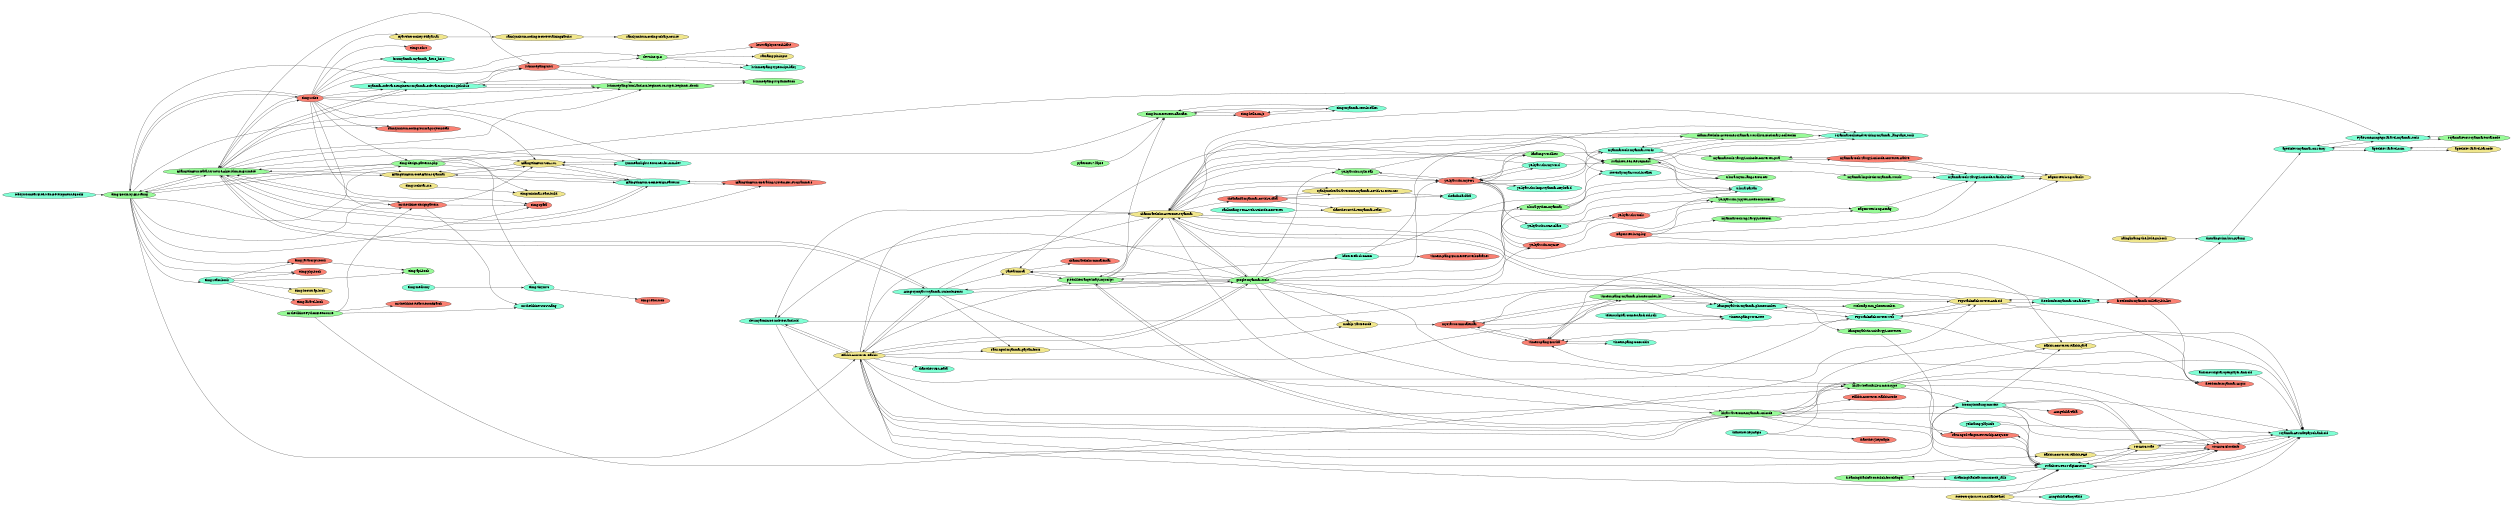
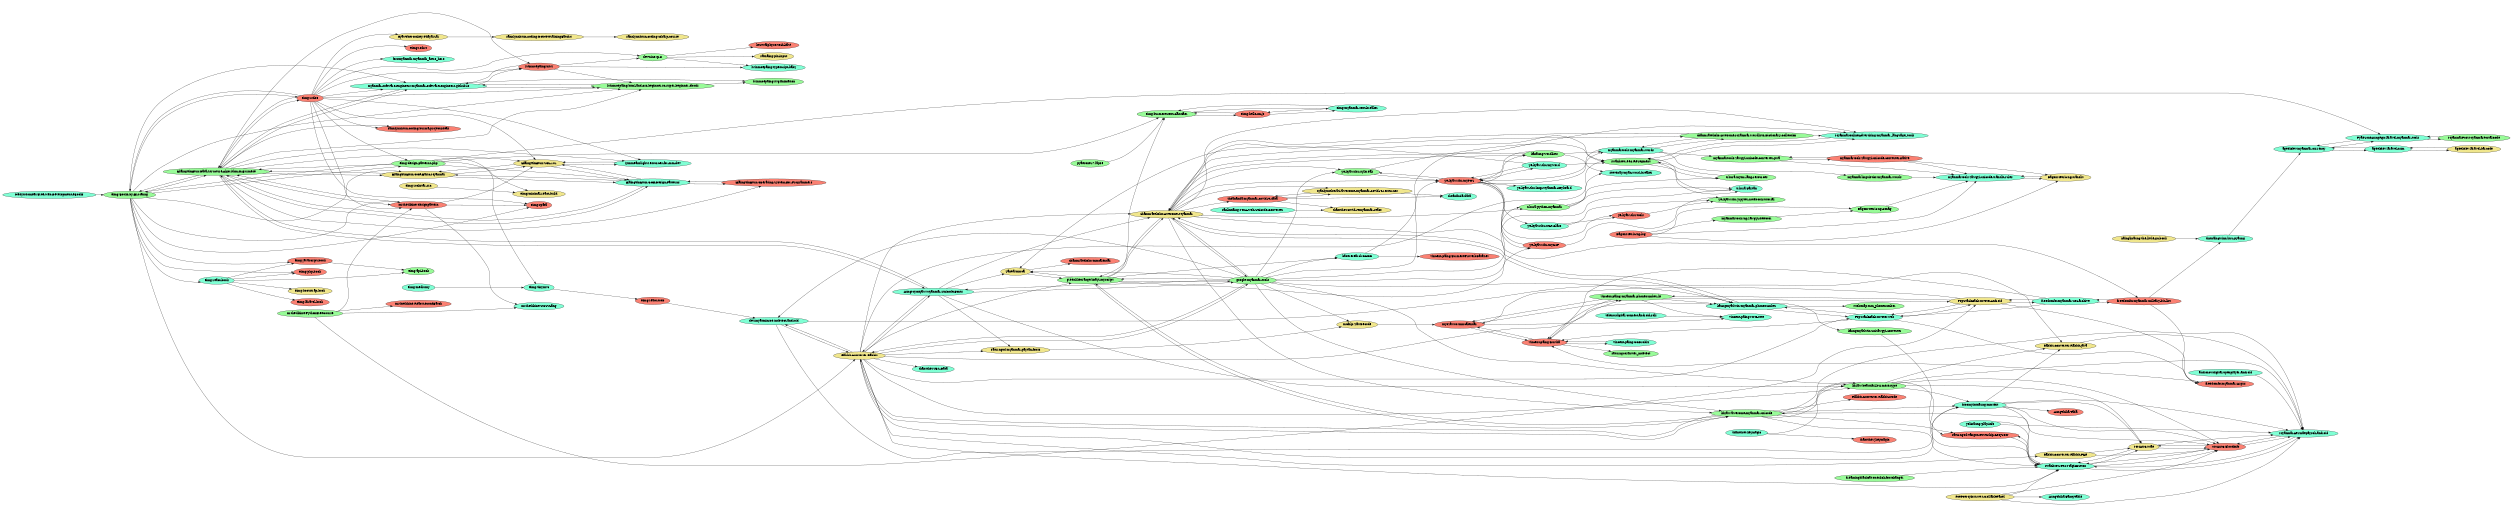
(929, 210) -> (710, 310)
none -> (1631, 354)
(1980, 478) -> none
